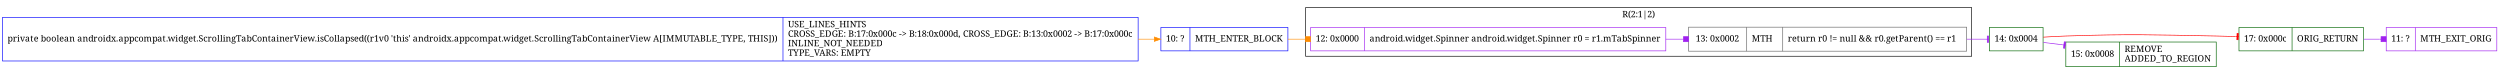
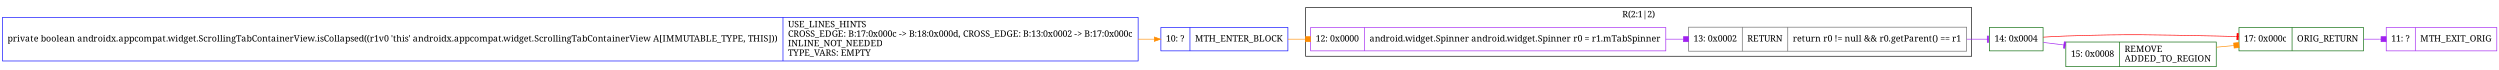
(1762, 39) -> (1765, 39)
none -> (2224, 46)
